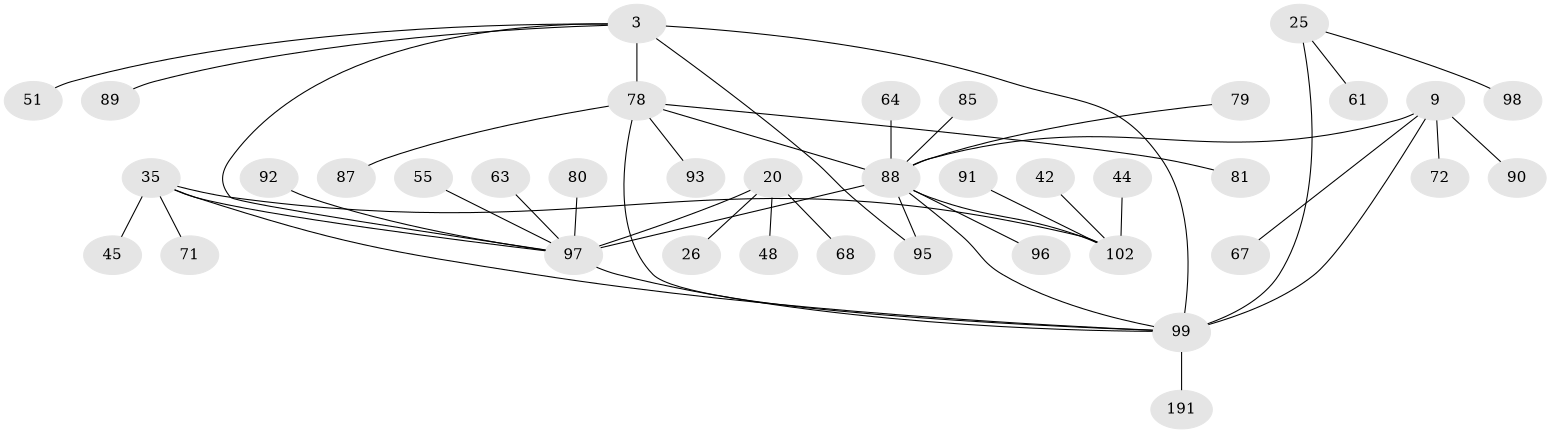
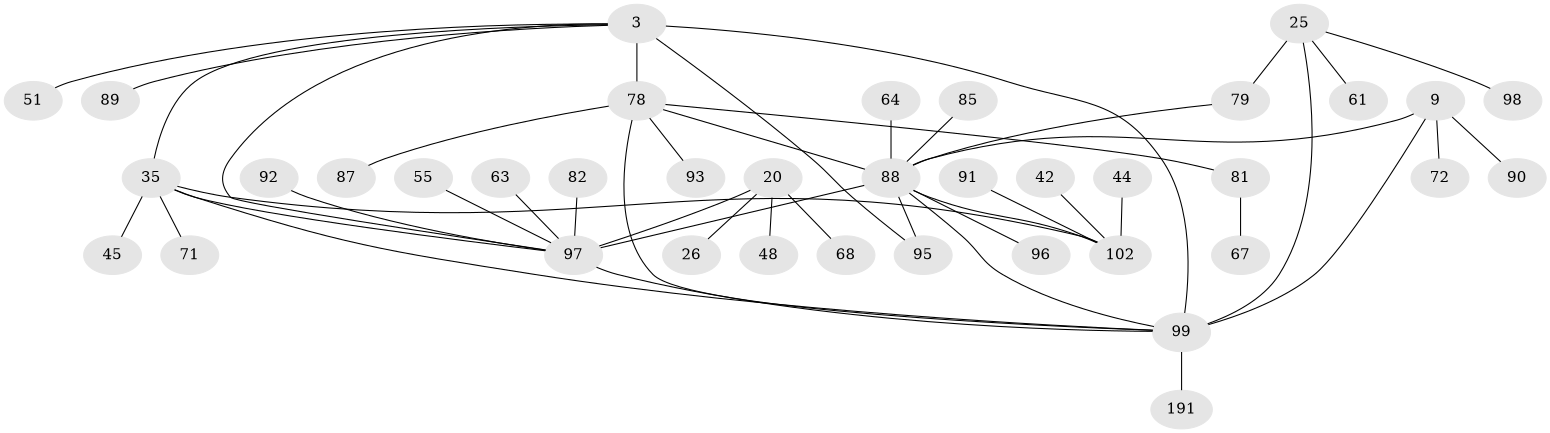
none -> (354, 40)
none -> (1270, 62)
(578, 178) -> (578, 178)
(1338, 178) -> (1241, 217)
